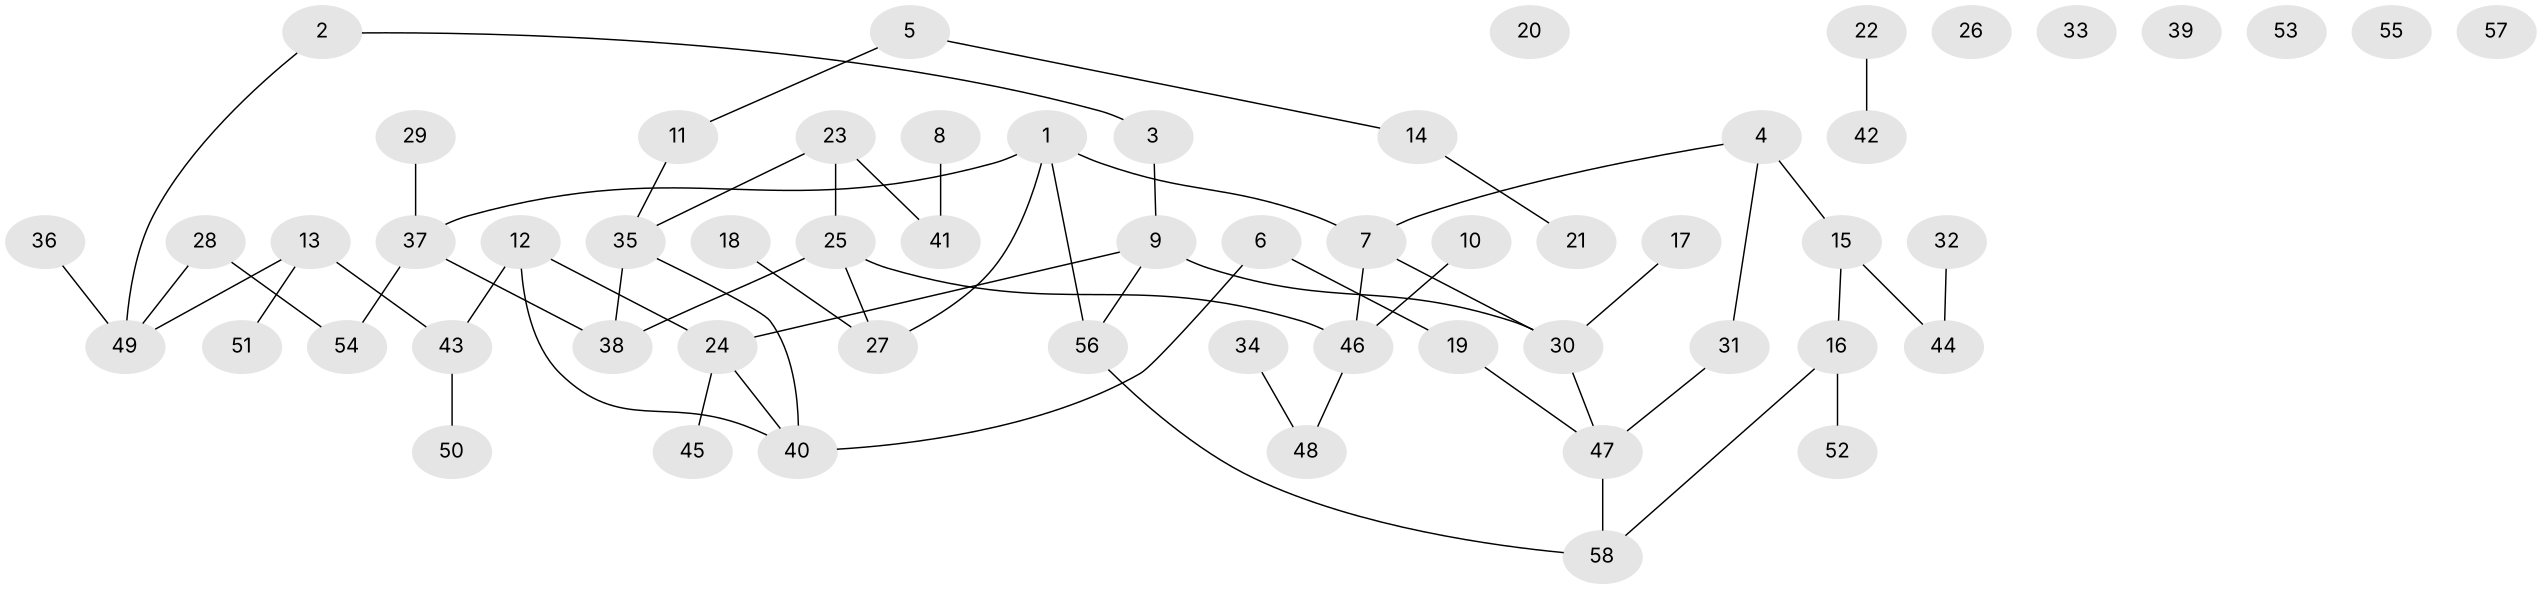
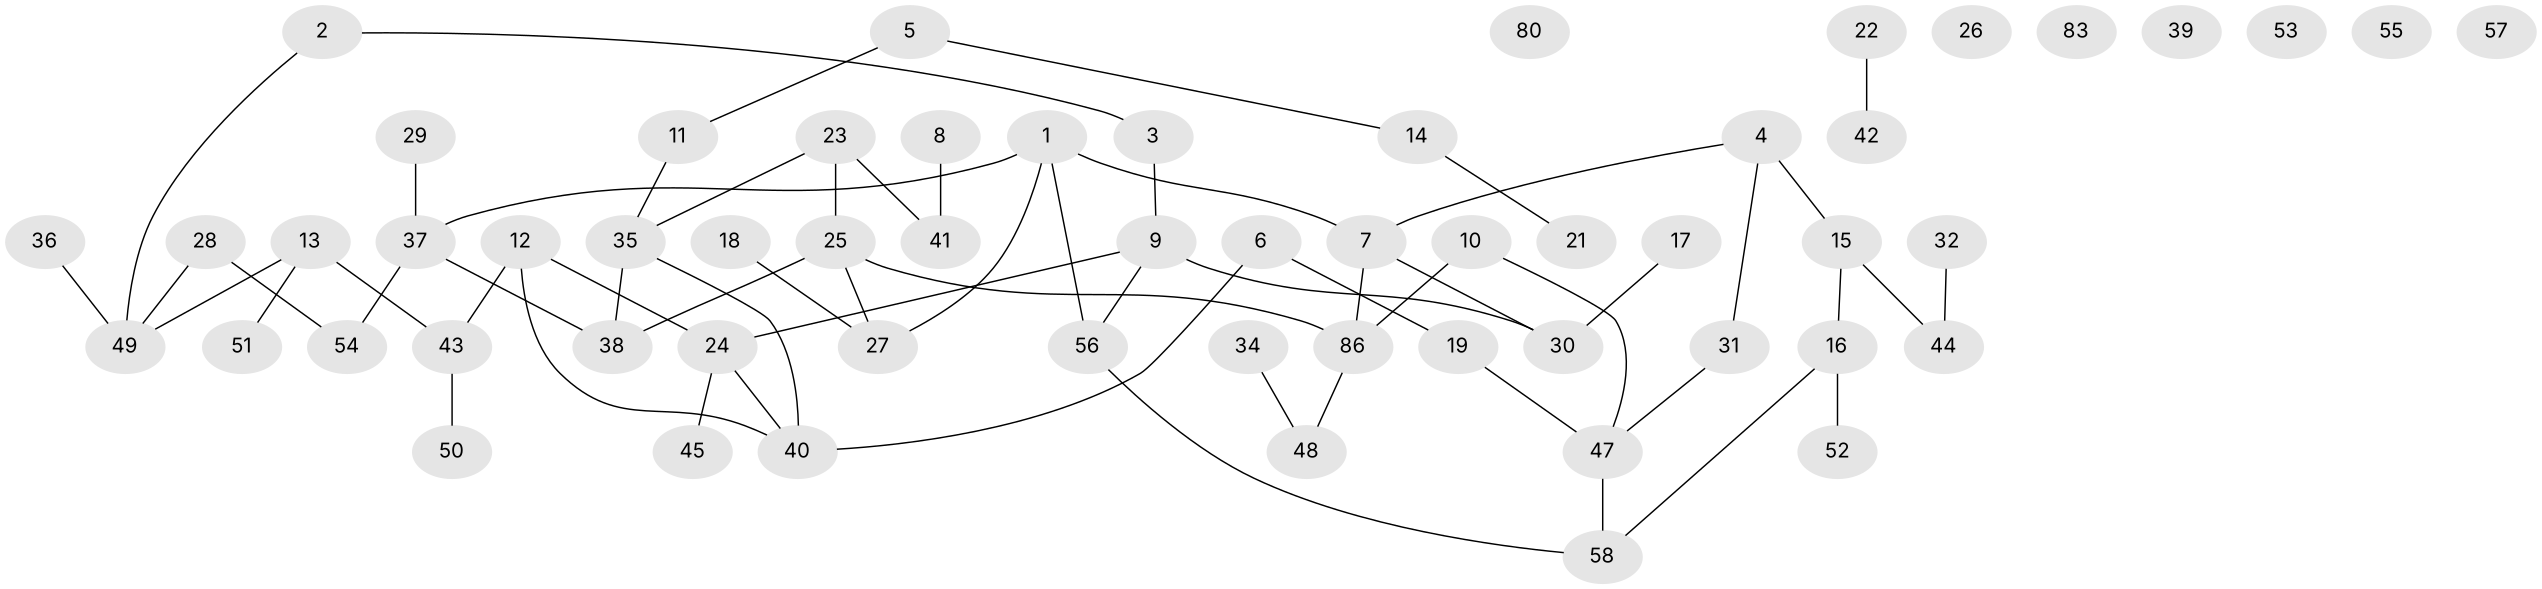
(1530, 32) -> (1530, 32)
(2077, 32) -> (2077, 32)
(1353, 347) -> (1353, 347)
(1583, 399) -> (1613, 318)
